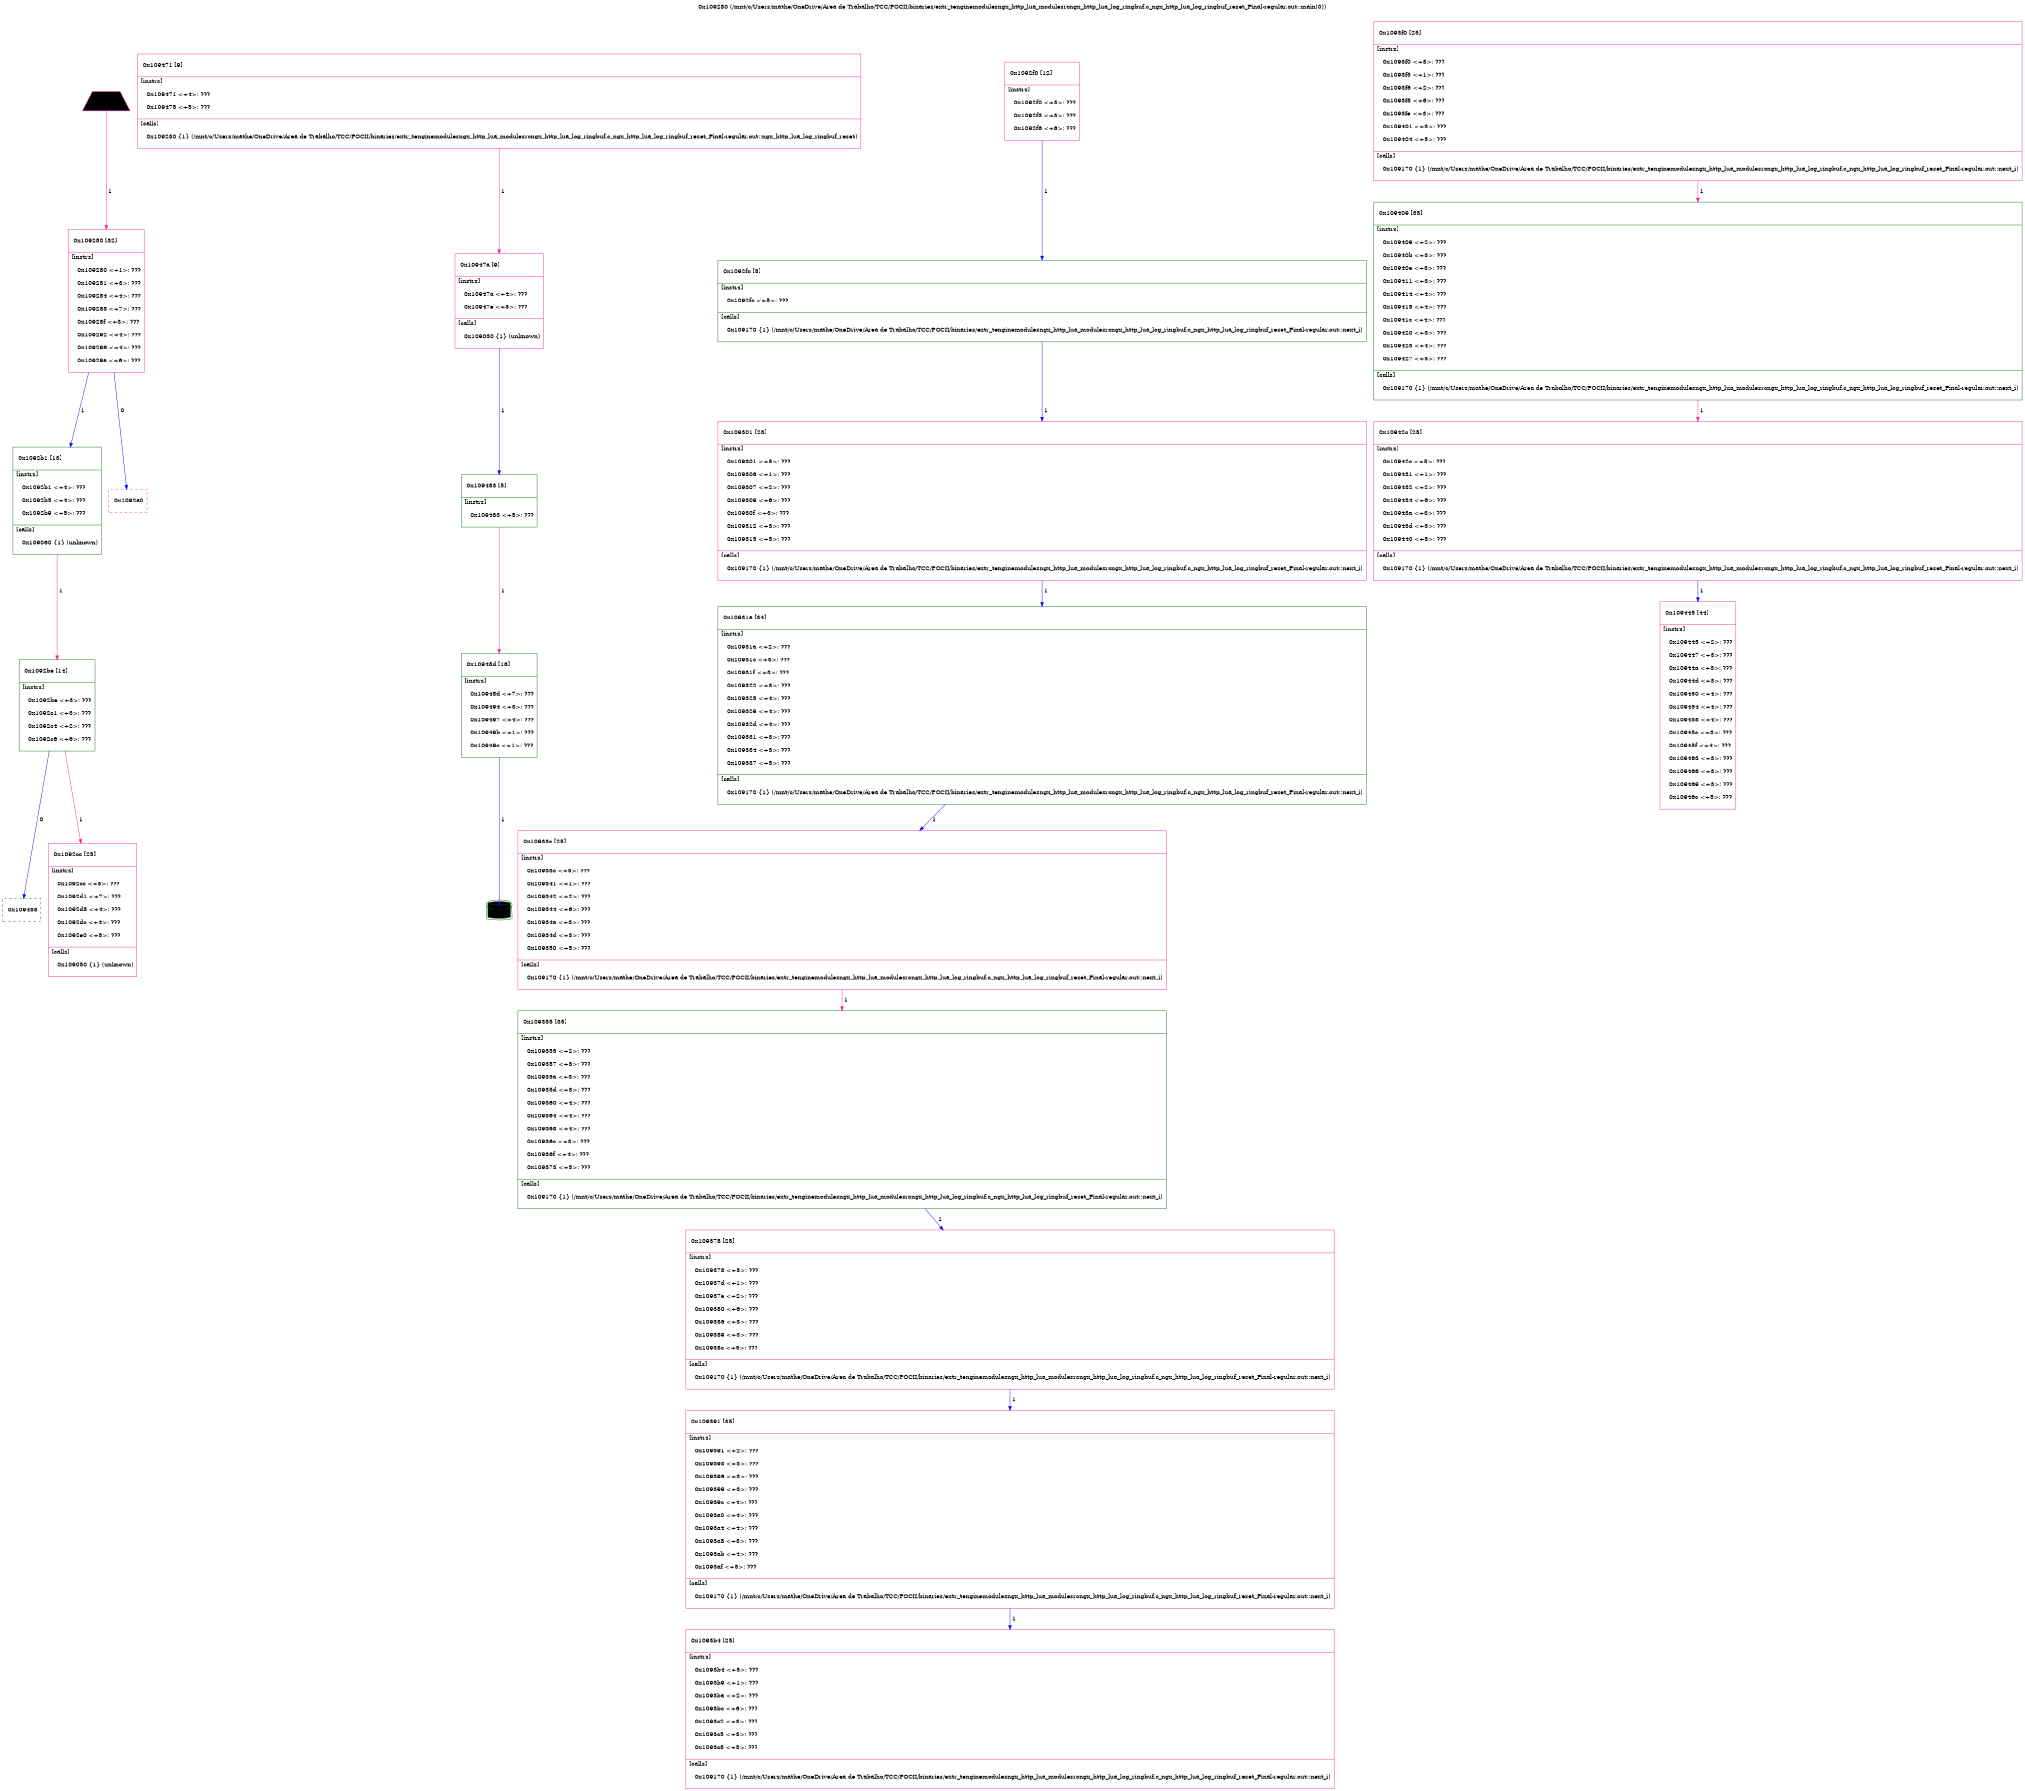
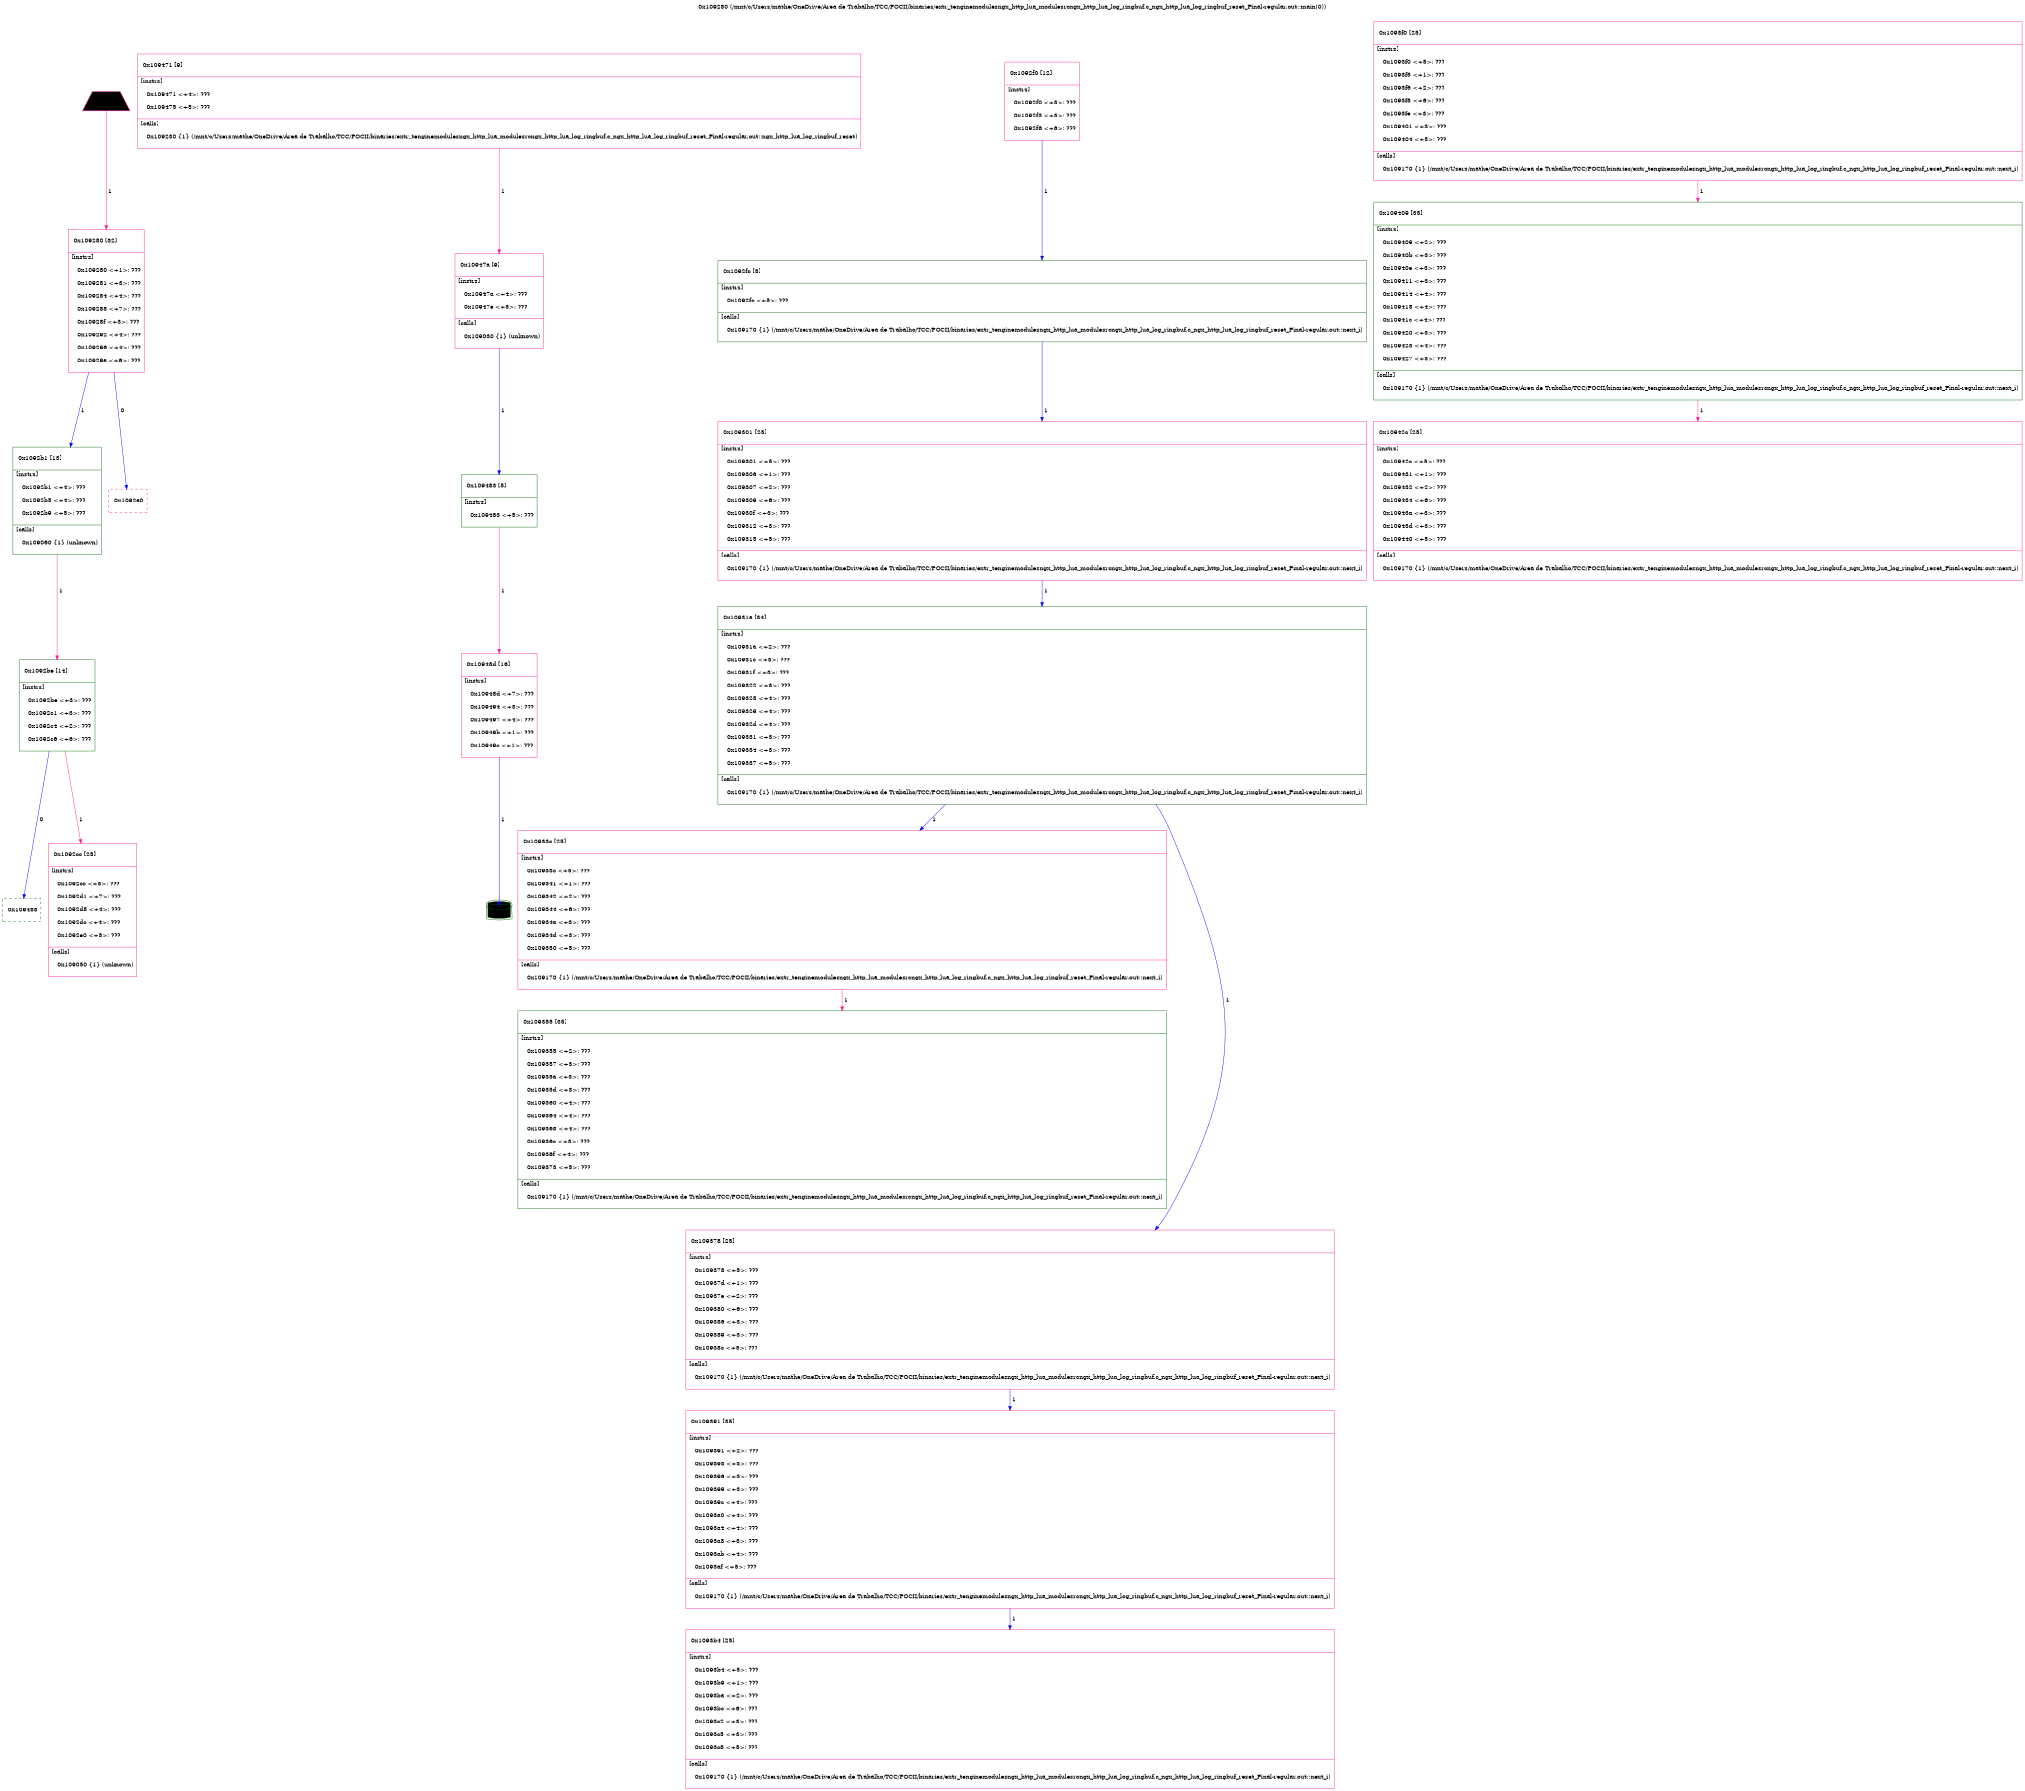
(499, 705) -> (499, 705)
(1698, 705) -> none
(933, 1218) -> (1224, 1016)
